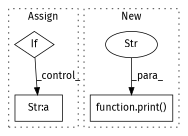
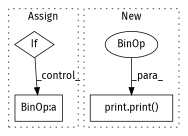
(132, 45) -> (132, 45)
(39, 108) -> (39, 108)
(132, 108) -> (132, 108)
